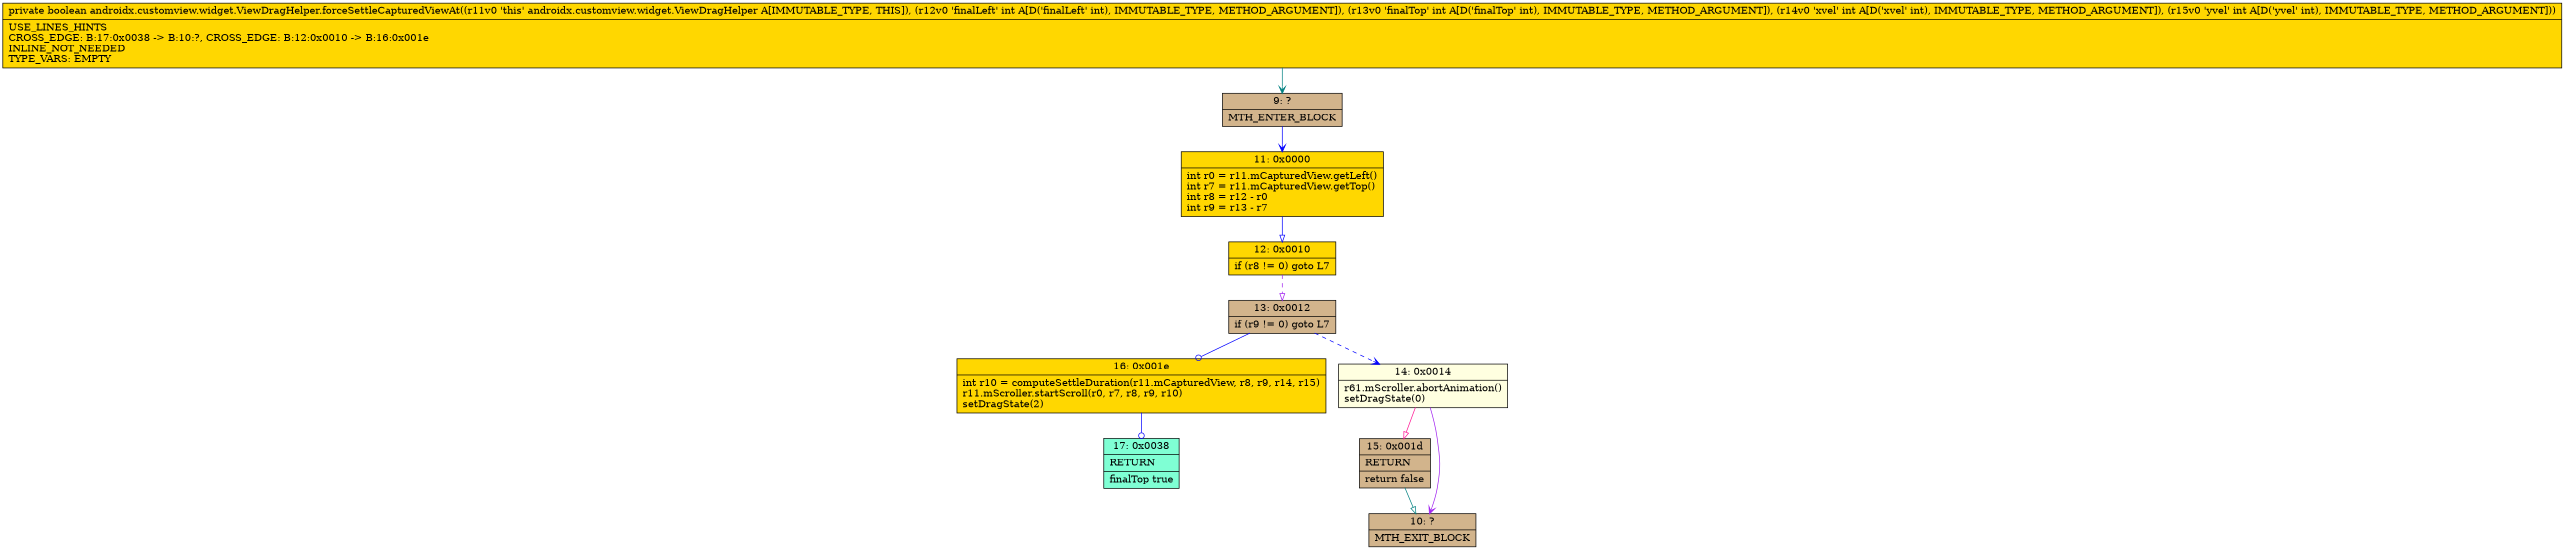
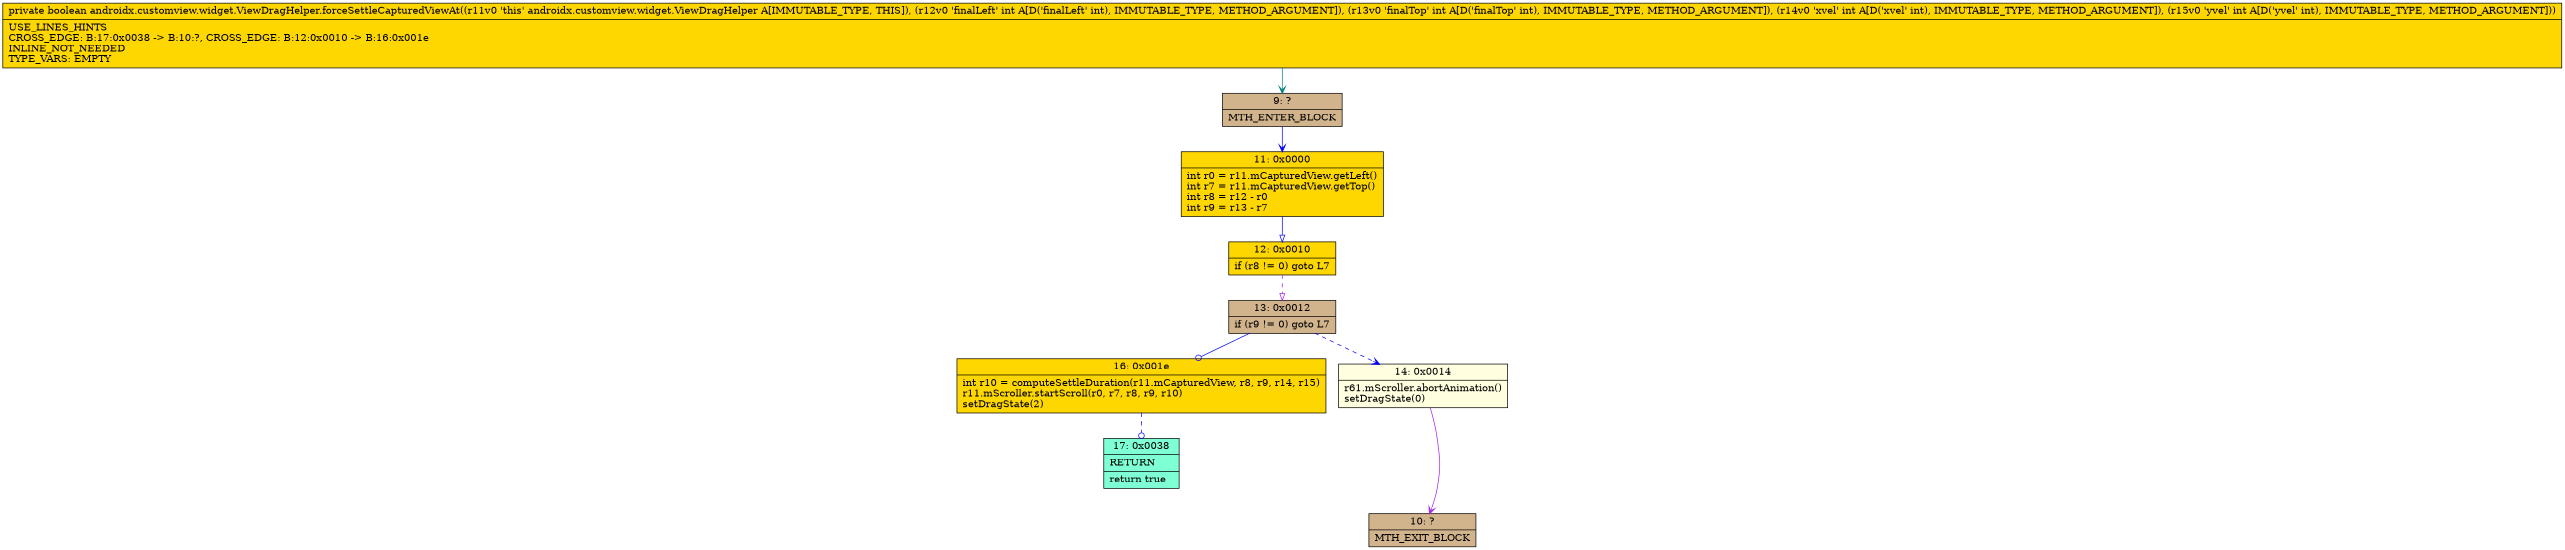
(1141, 423) -> (1141, 423)
(1395, 463) -> none
(1141, 480) -> (1138, 480)
